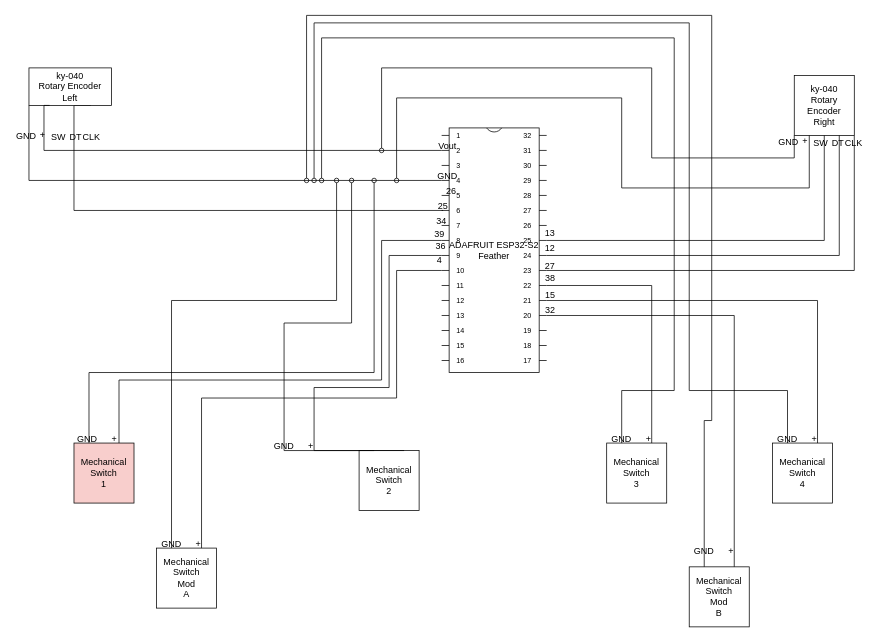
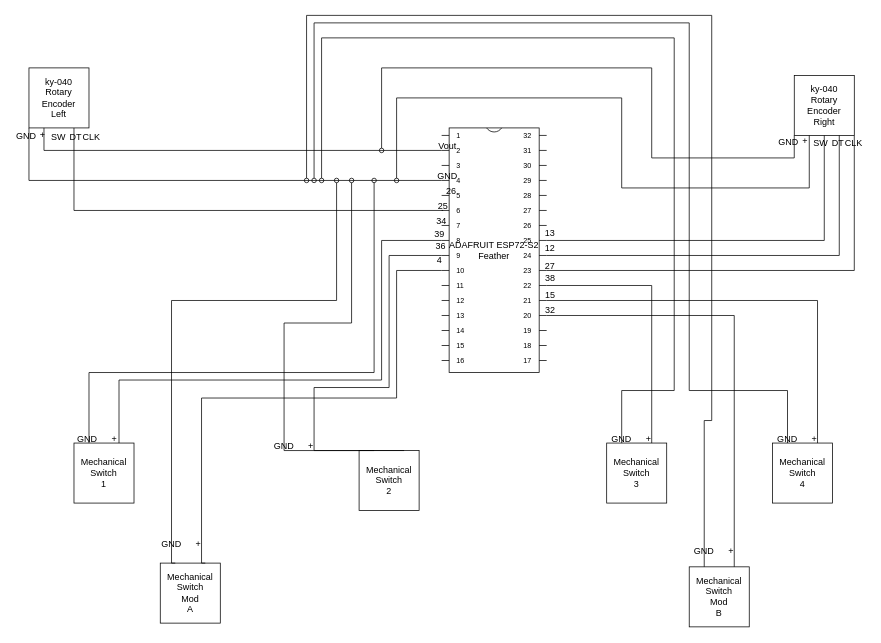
(70, 87) -> (59, 98)
(458, 135) -> (458, 135)
(104, 473) -> (104, 473)
(186, 578) -> (190, 593)
